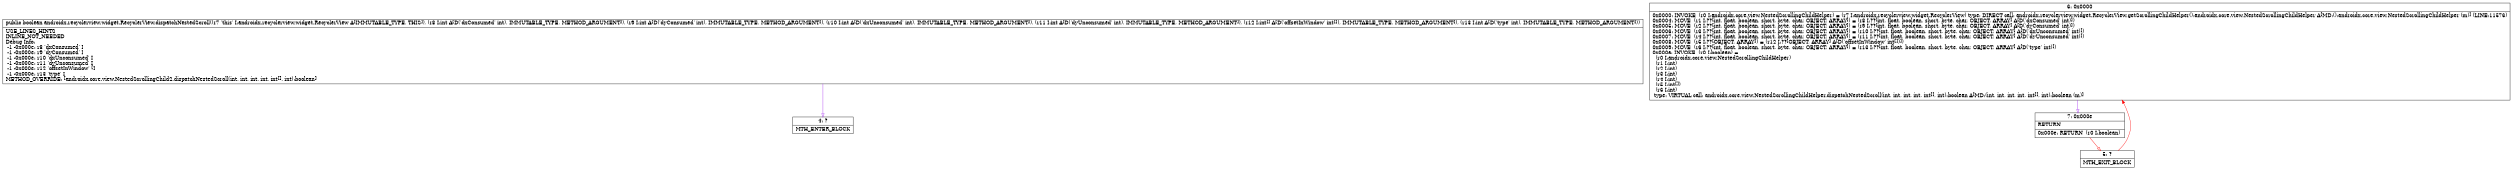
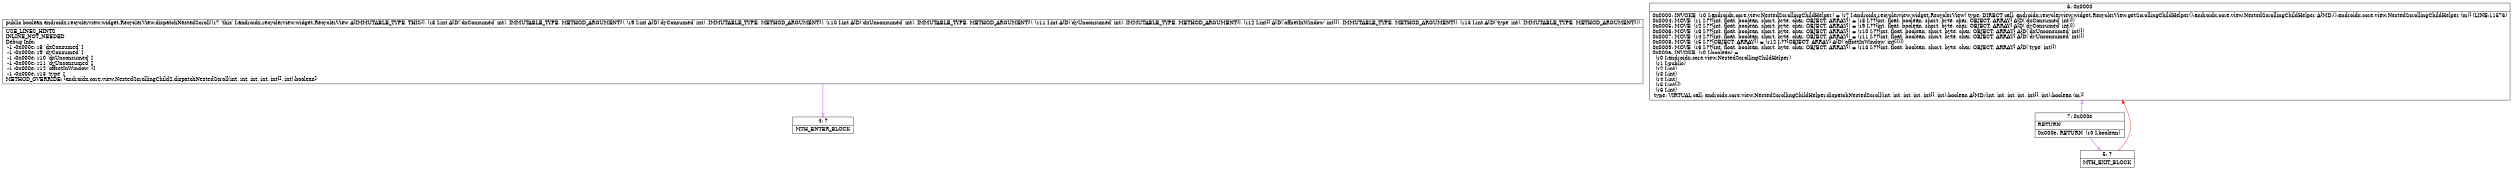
(1665, 64) -> (1669, 64)
(2078, 105) -> (2082, 108)
(2094, 143) -> (2094, 143)
